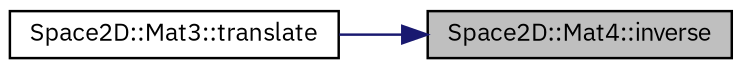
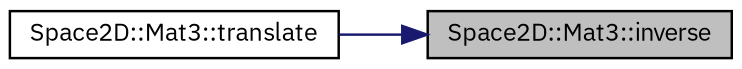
(580, 35) -> (580, 35)
